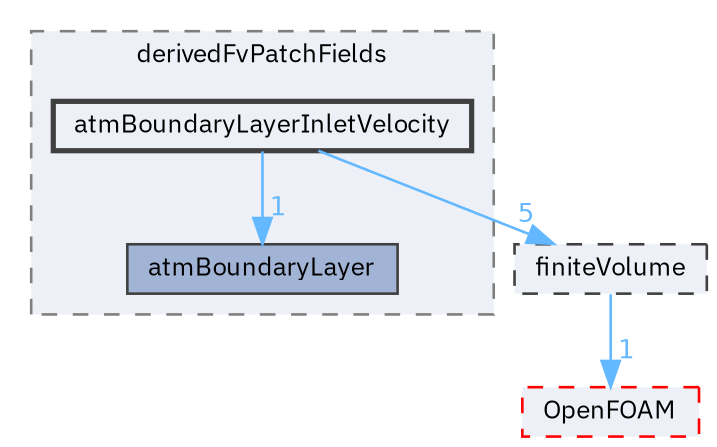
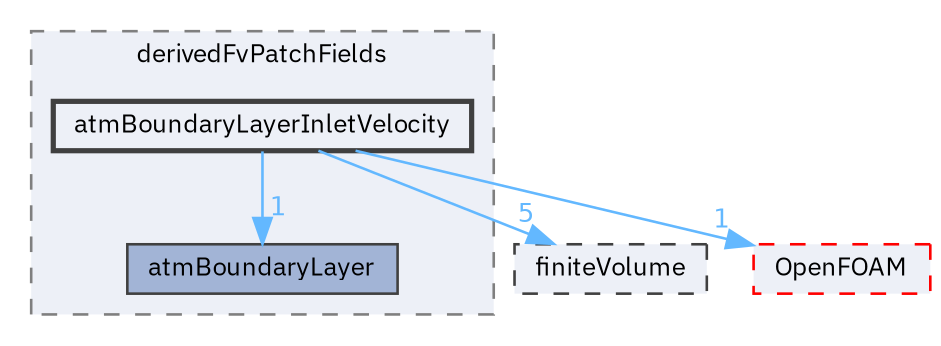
(611, 328) -> (541, 195)
